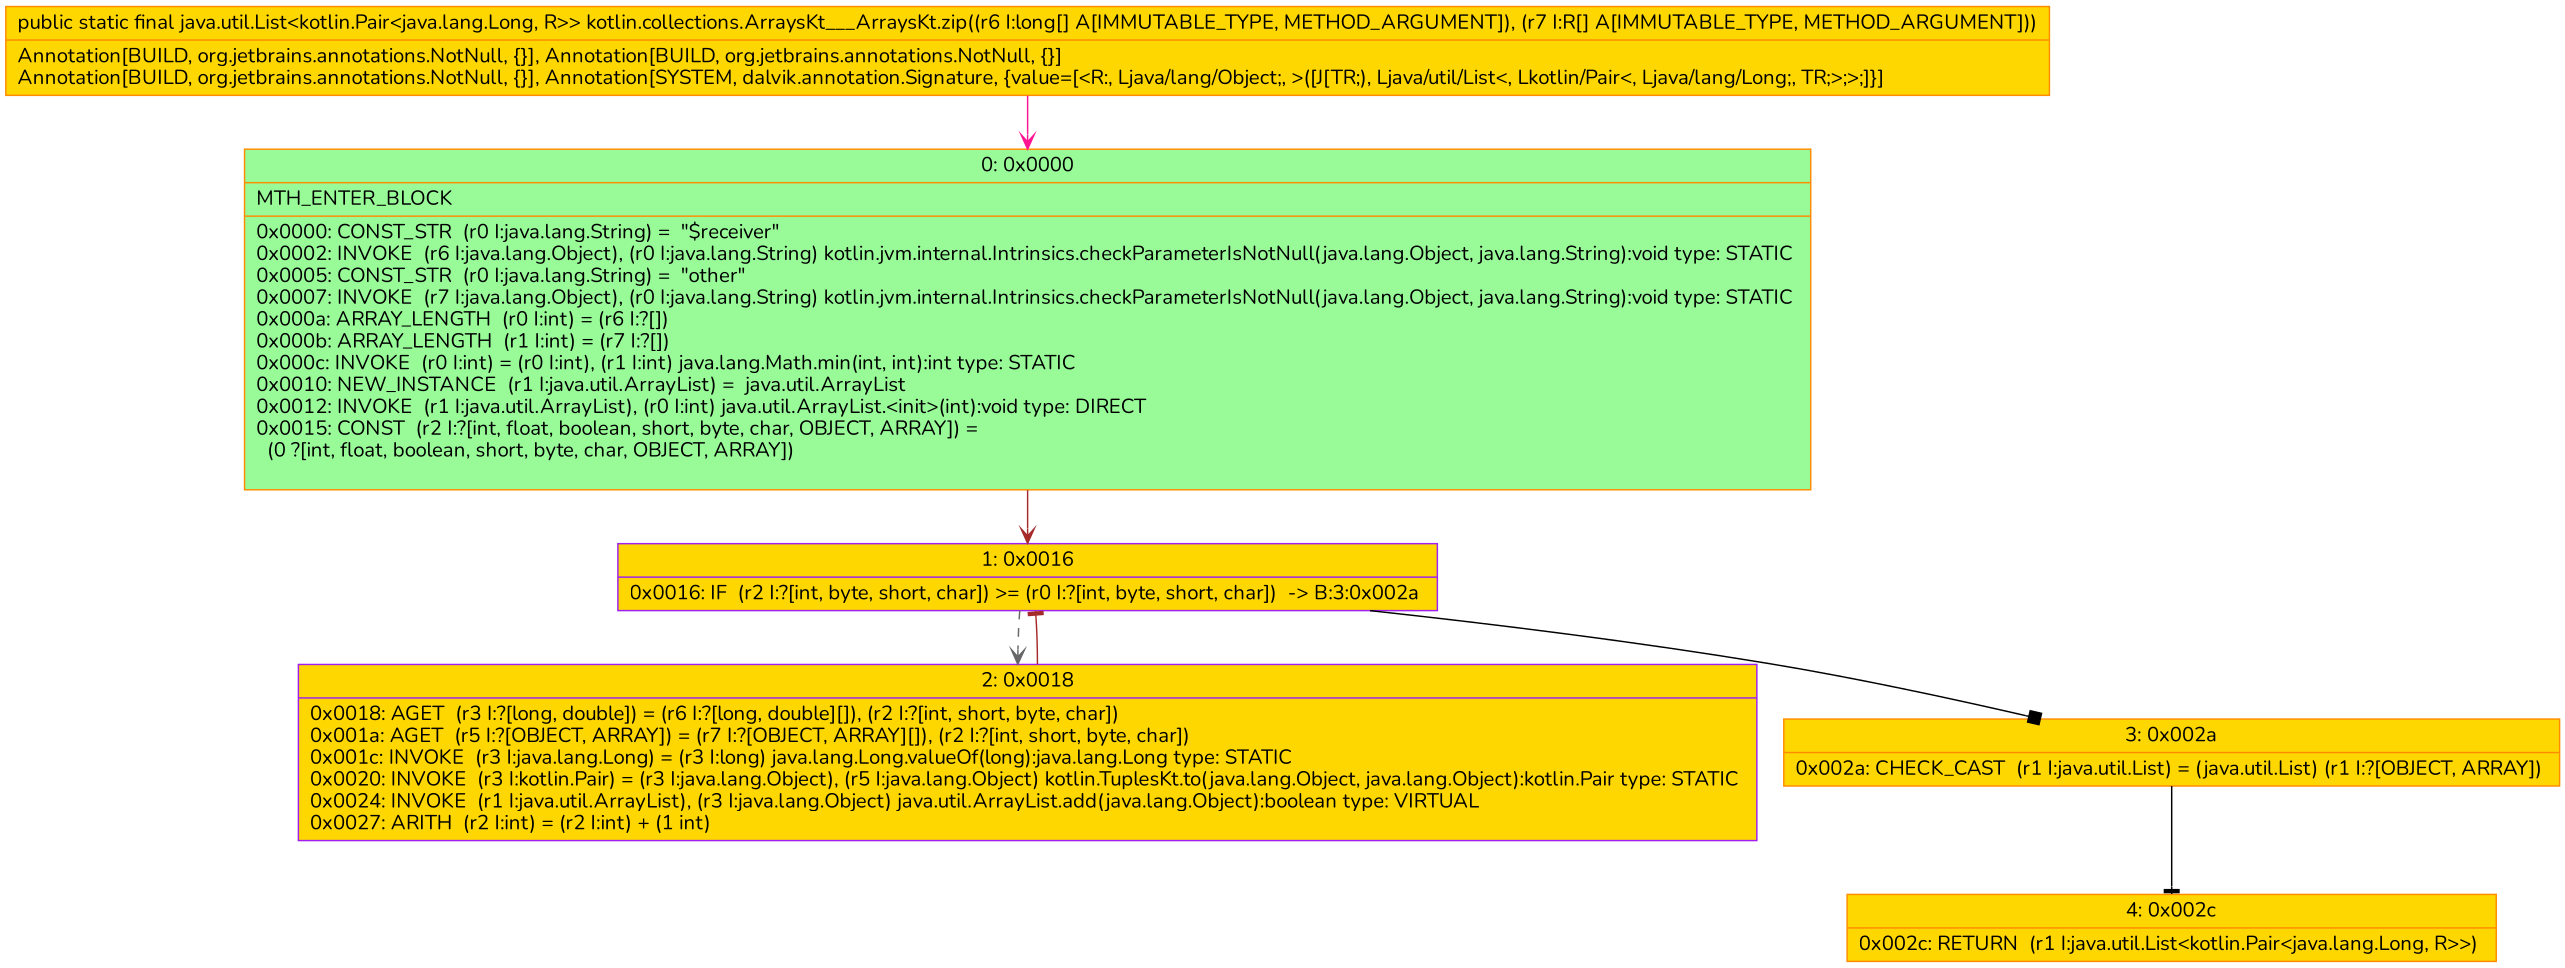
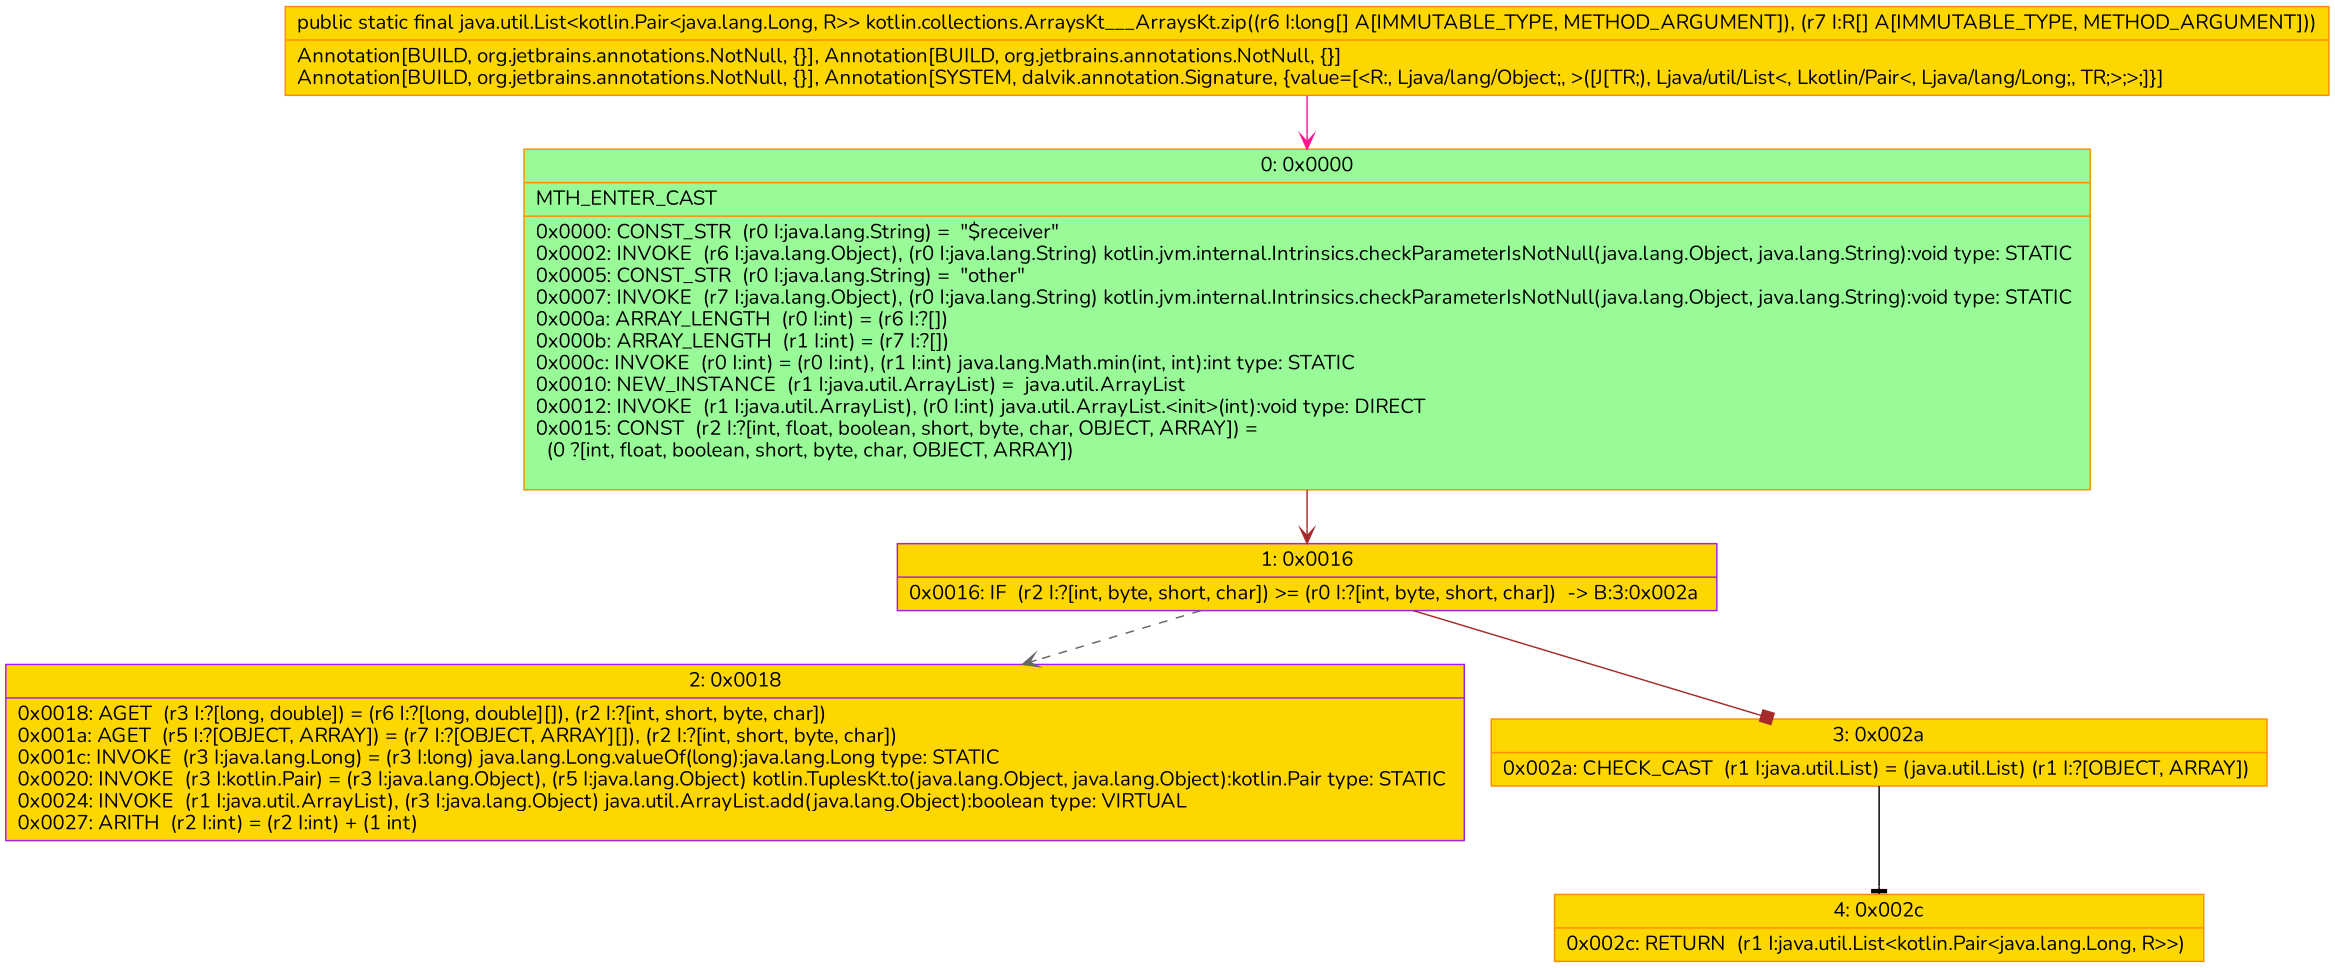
(355, 199) -> (627, 199)
(1037, 641) -> none
(1700, 653) -> (1586, 663)
